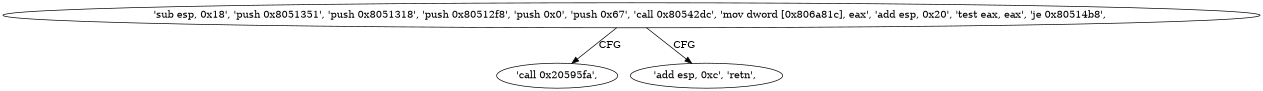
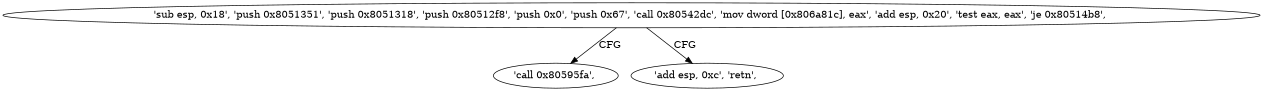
(557, 76) -> (556, 76)
